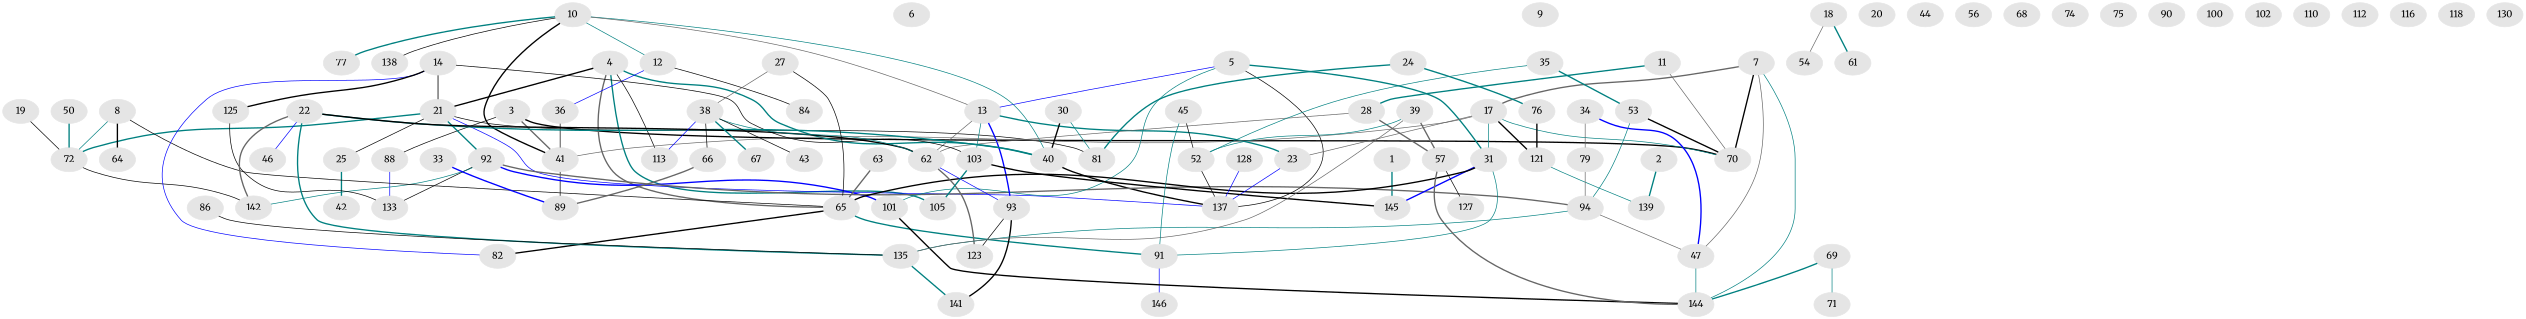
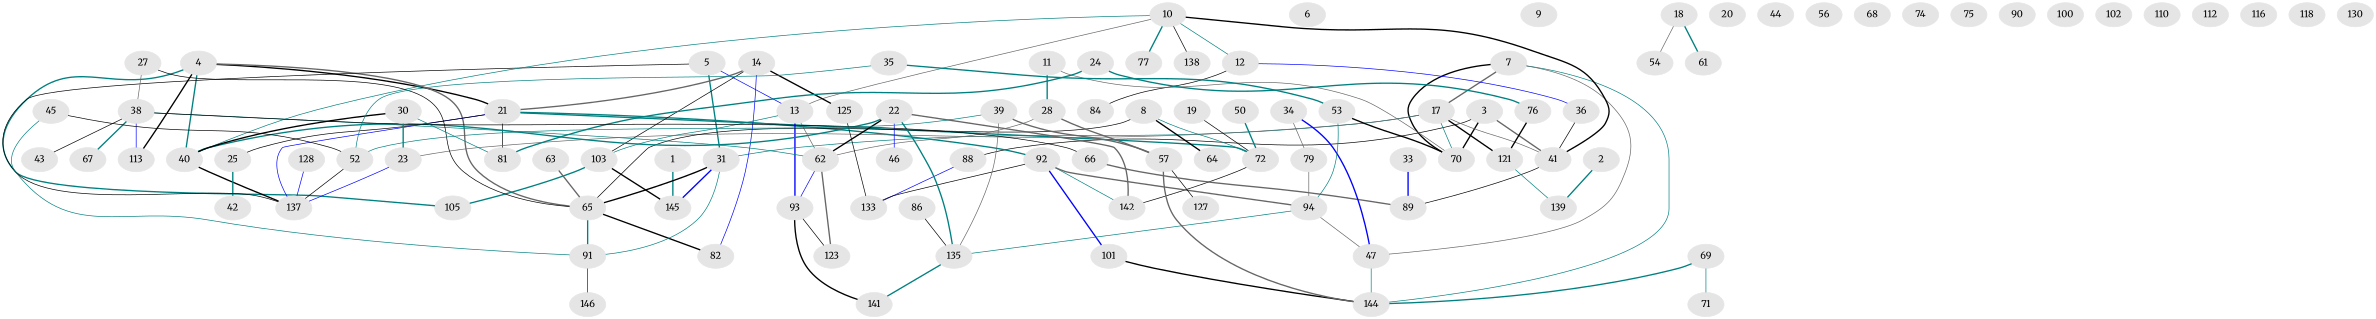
(638, 110) -> (170, 108)
(1182, 132) -> (403, 136)
(1120, 172) -> none
